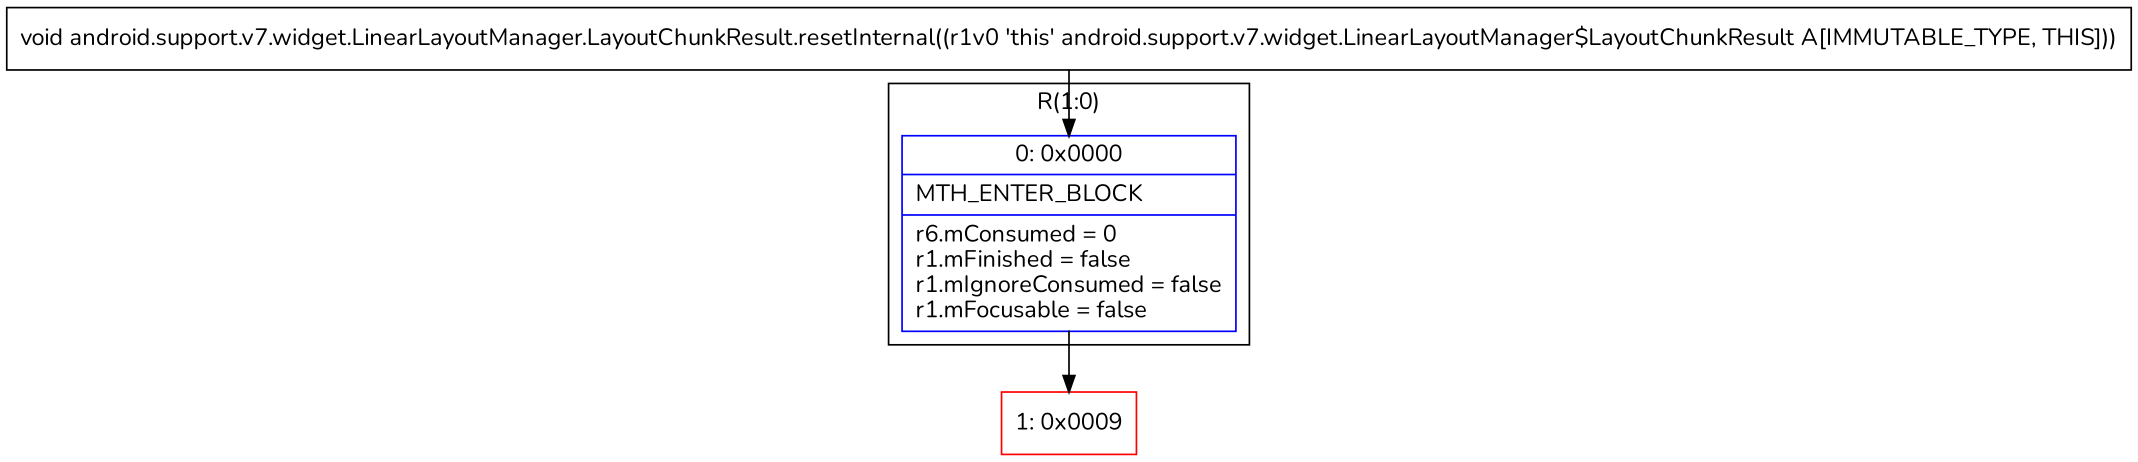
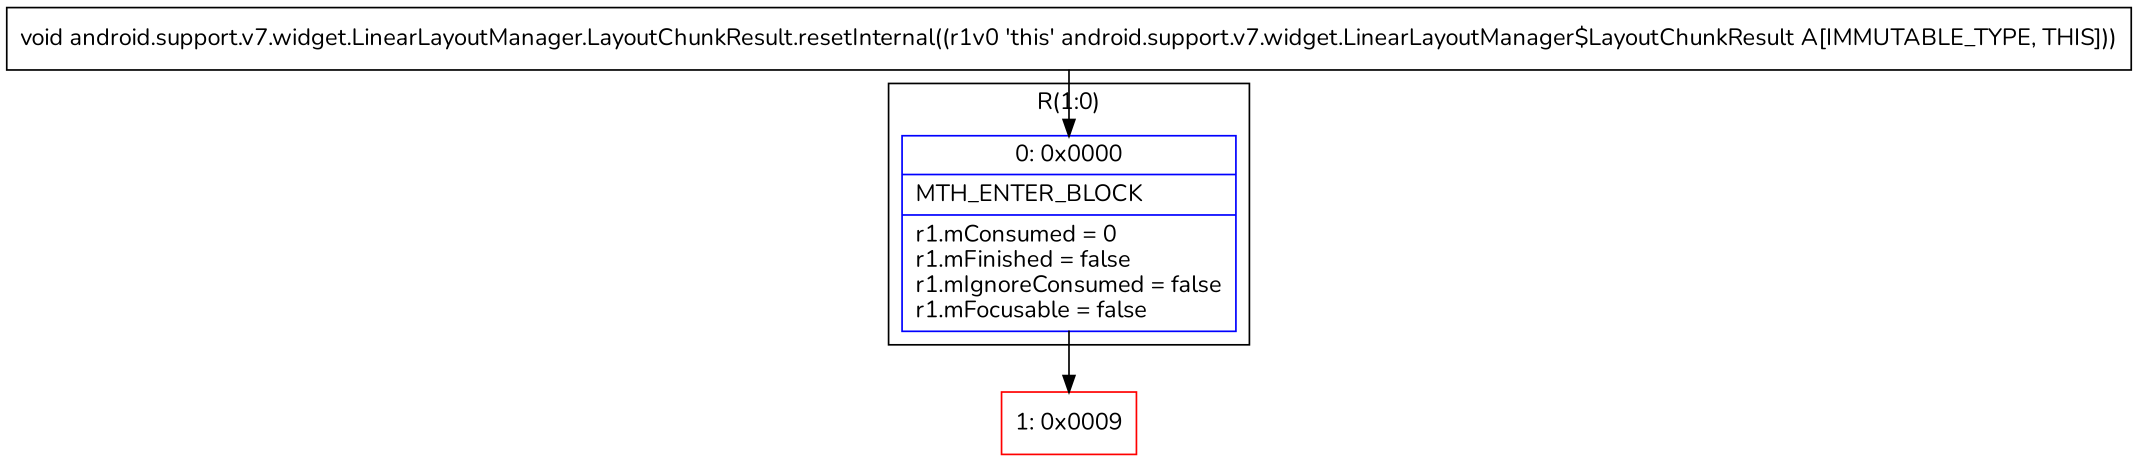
(1017, 234) -> (1017, 234)
